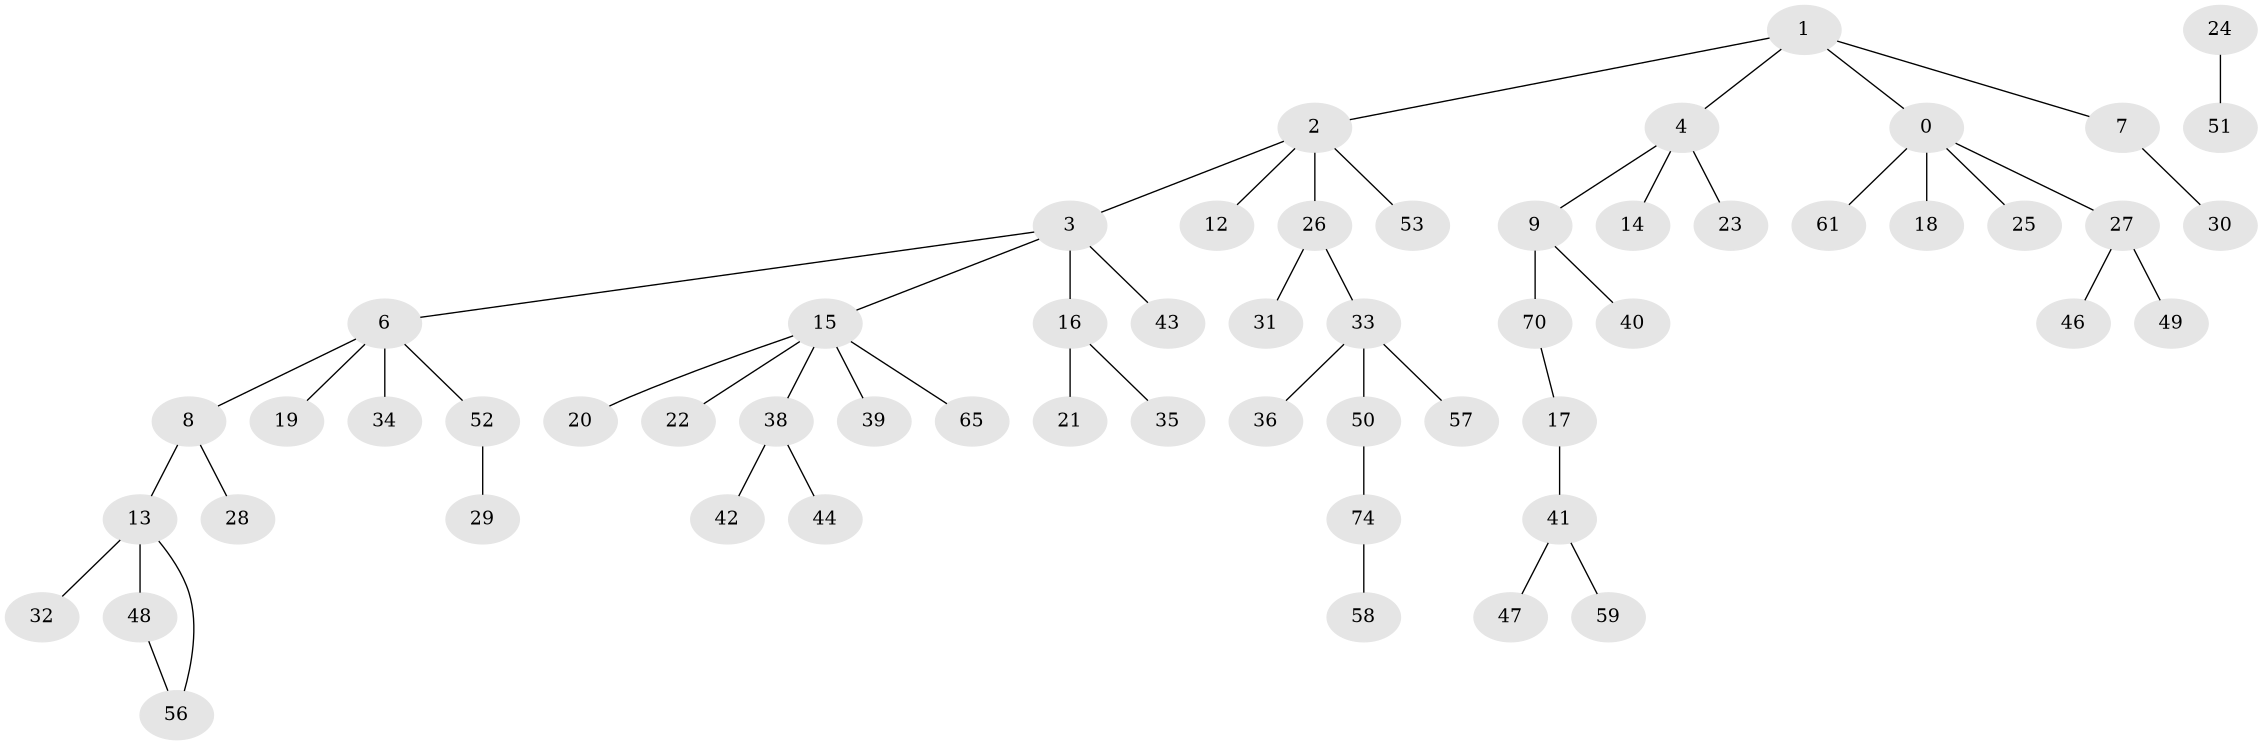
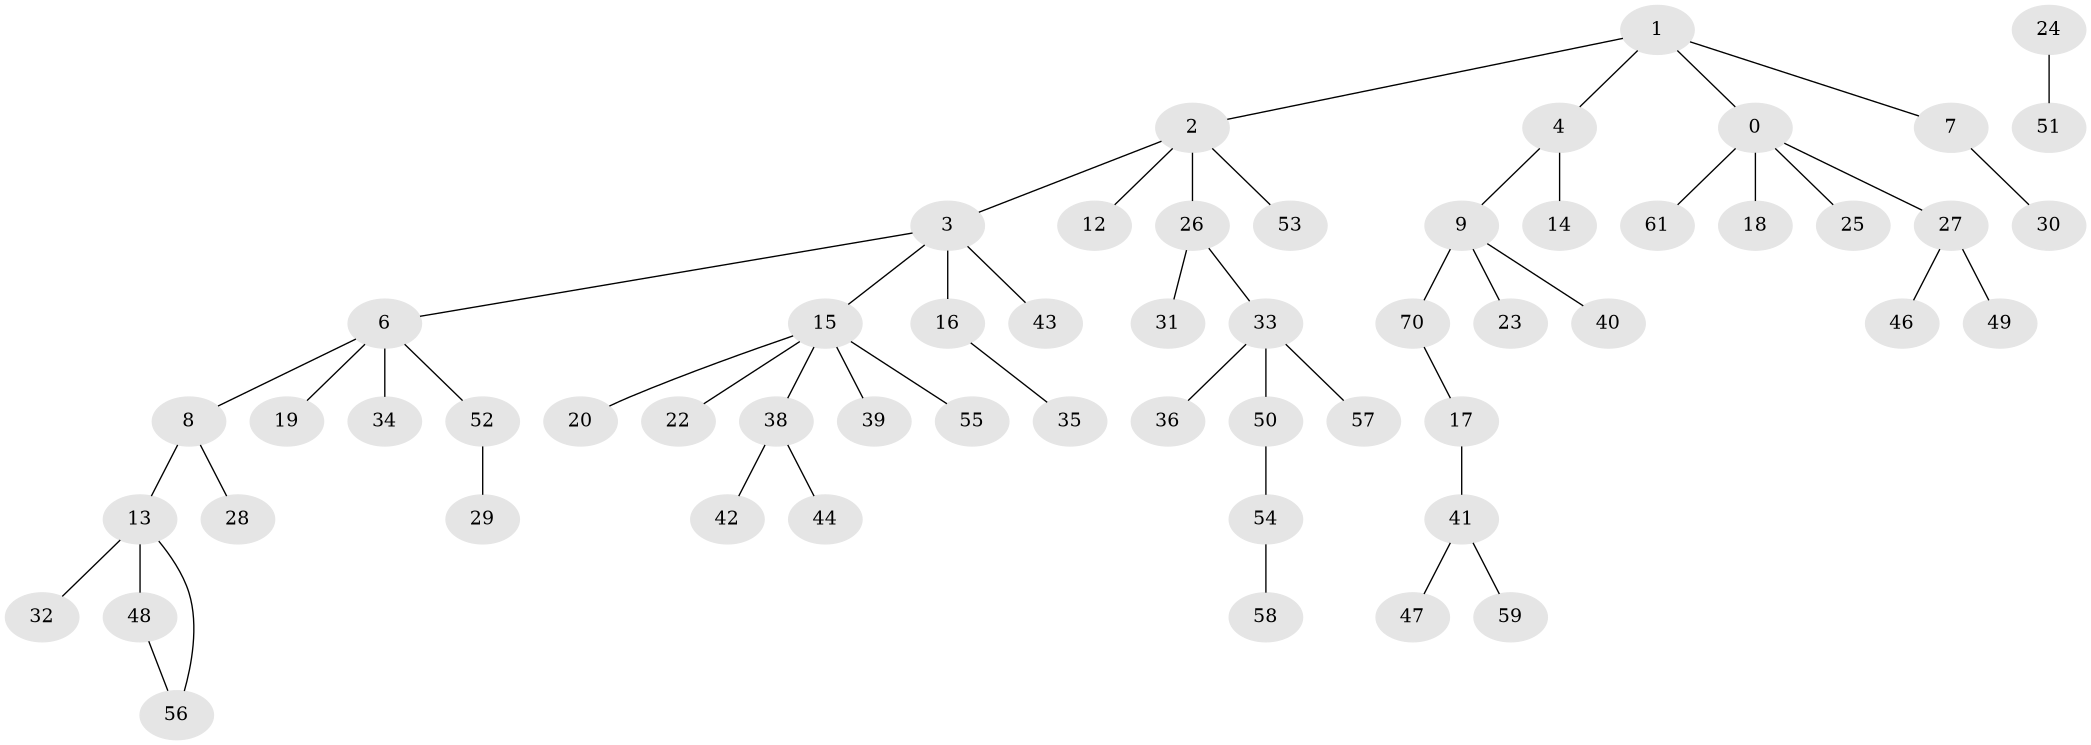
(1706, 177) -> (1486, 275)
(972, 422) -> (972, 422)
(1070, 422) -> none
(1364, 519) -> (1266, 519)
